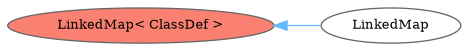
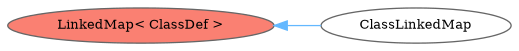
(391, 26) -> (416, 26)
